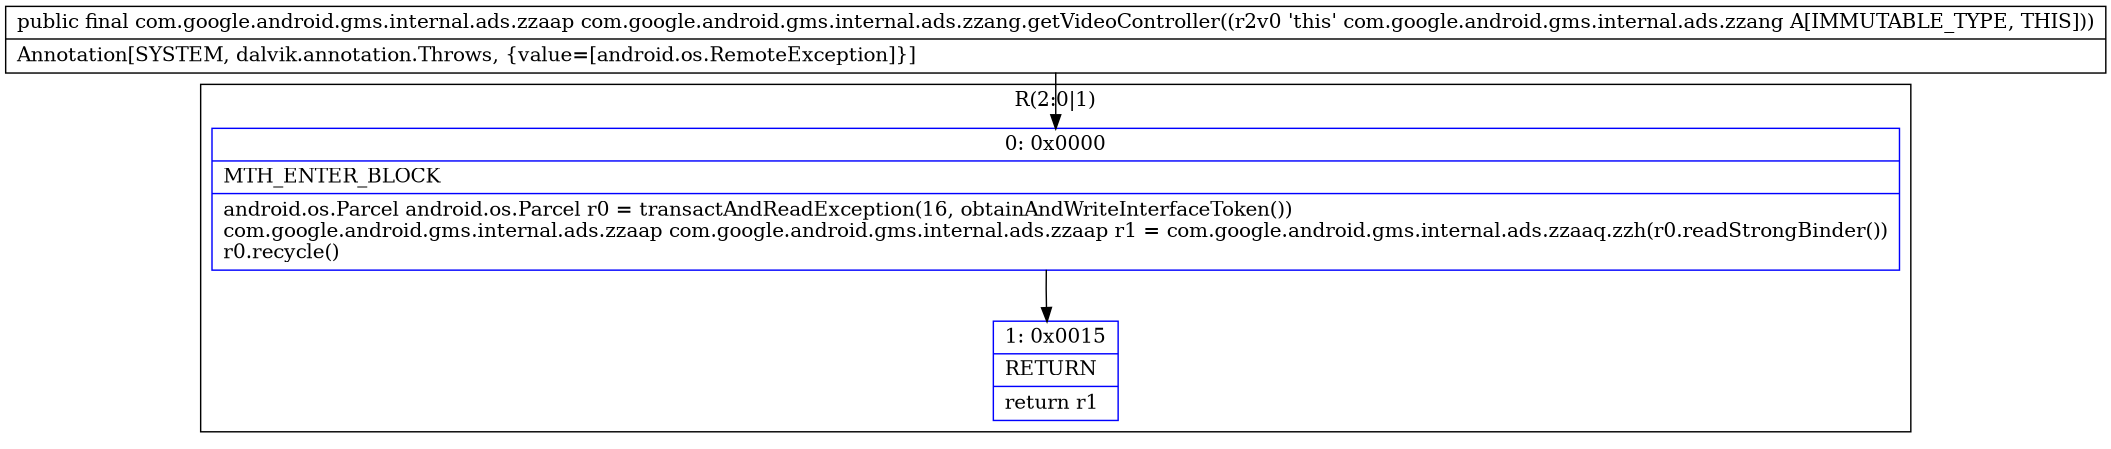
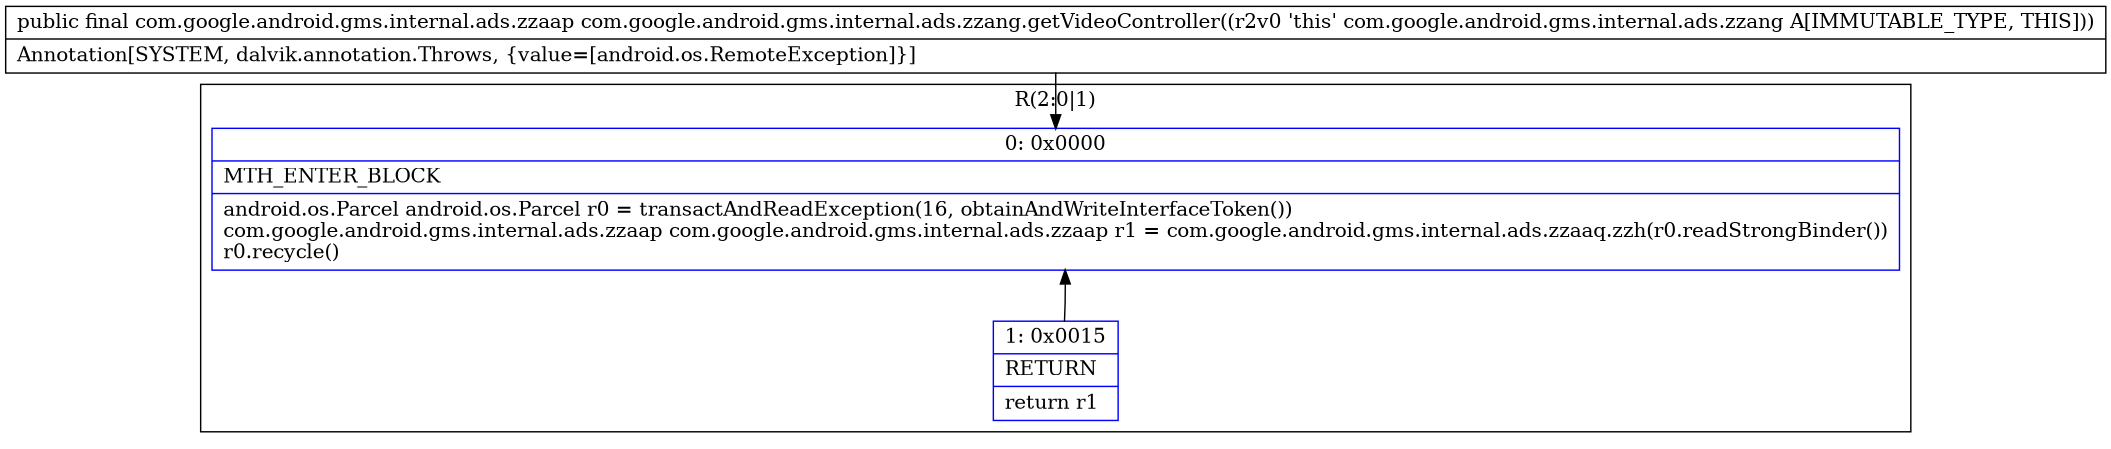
(1046, 289) -> (1065, 303)
